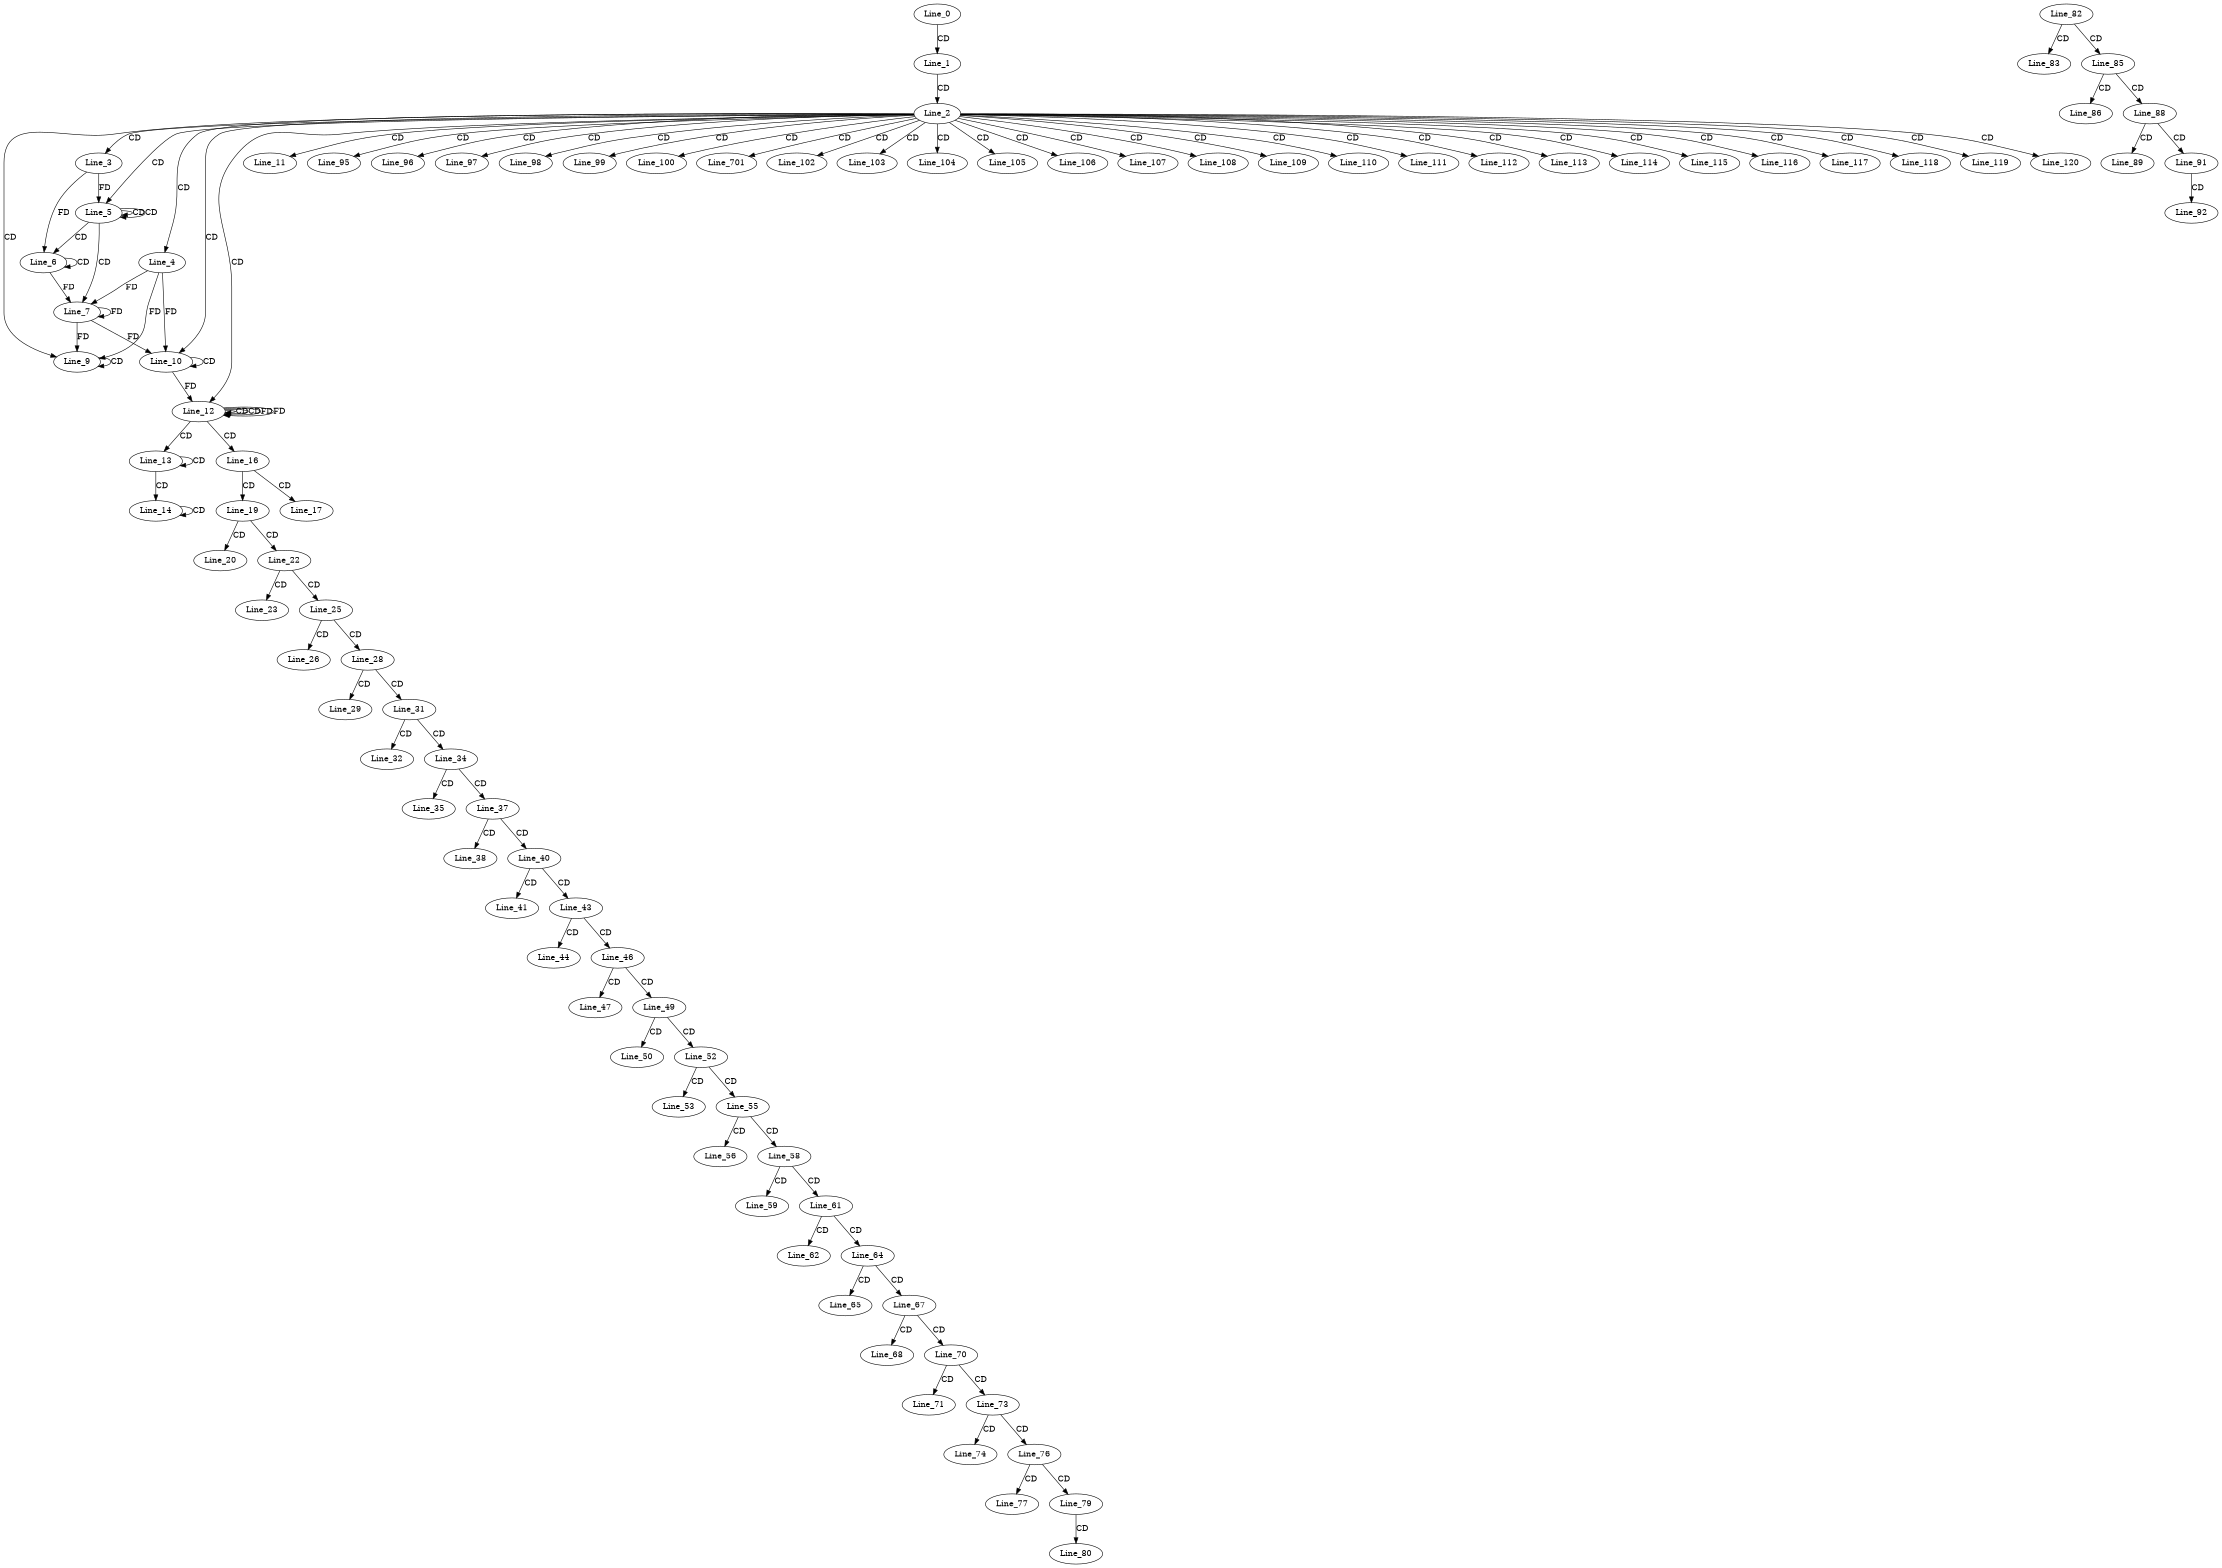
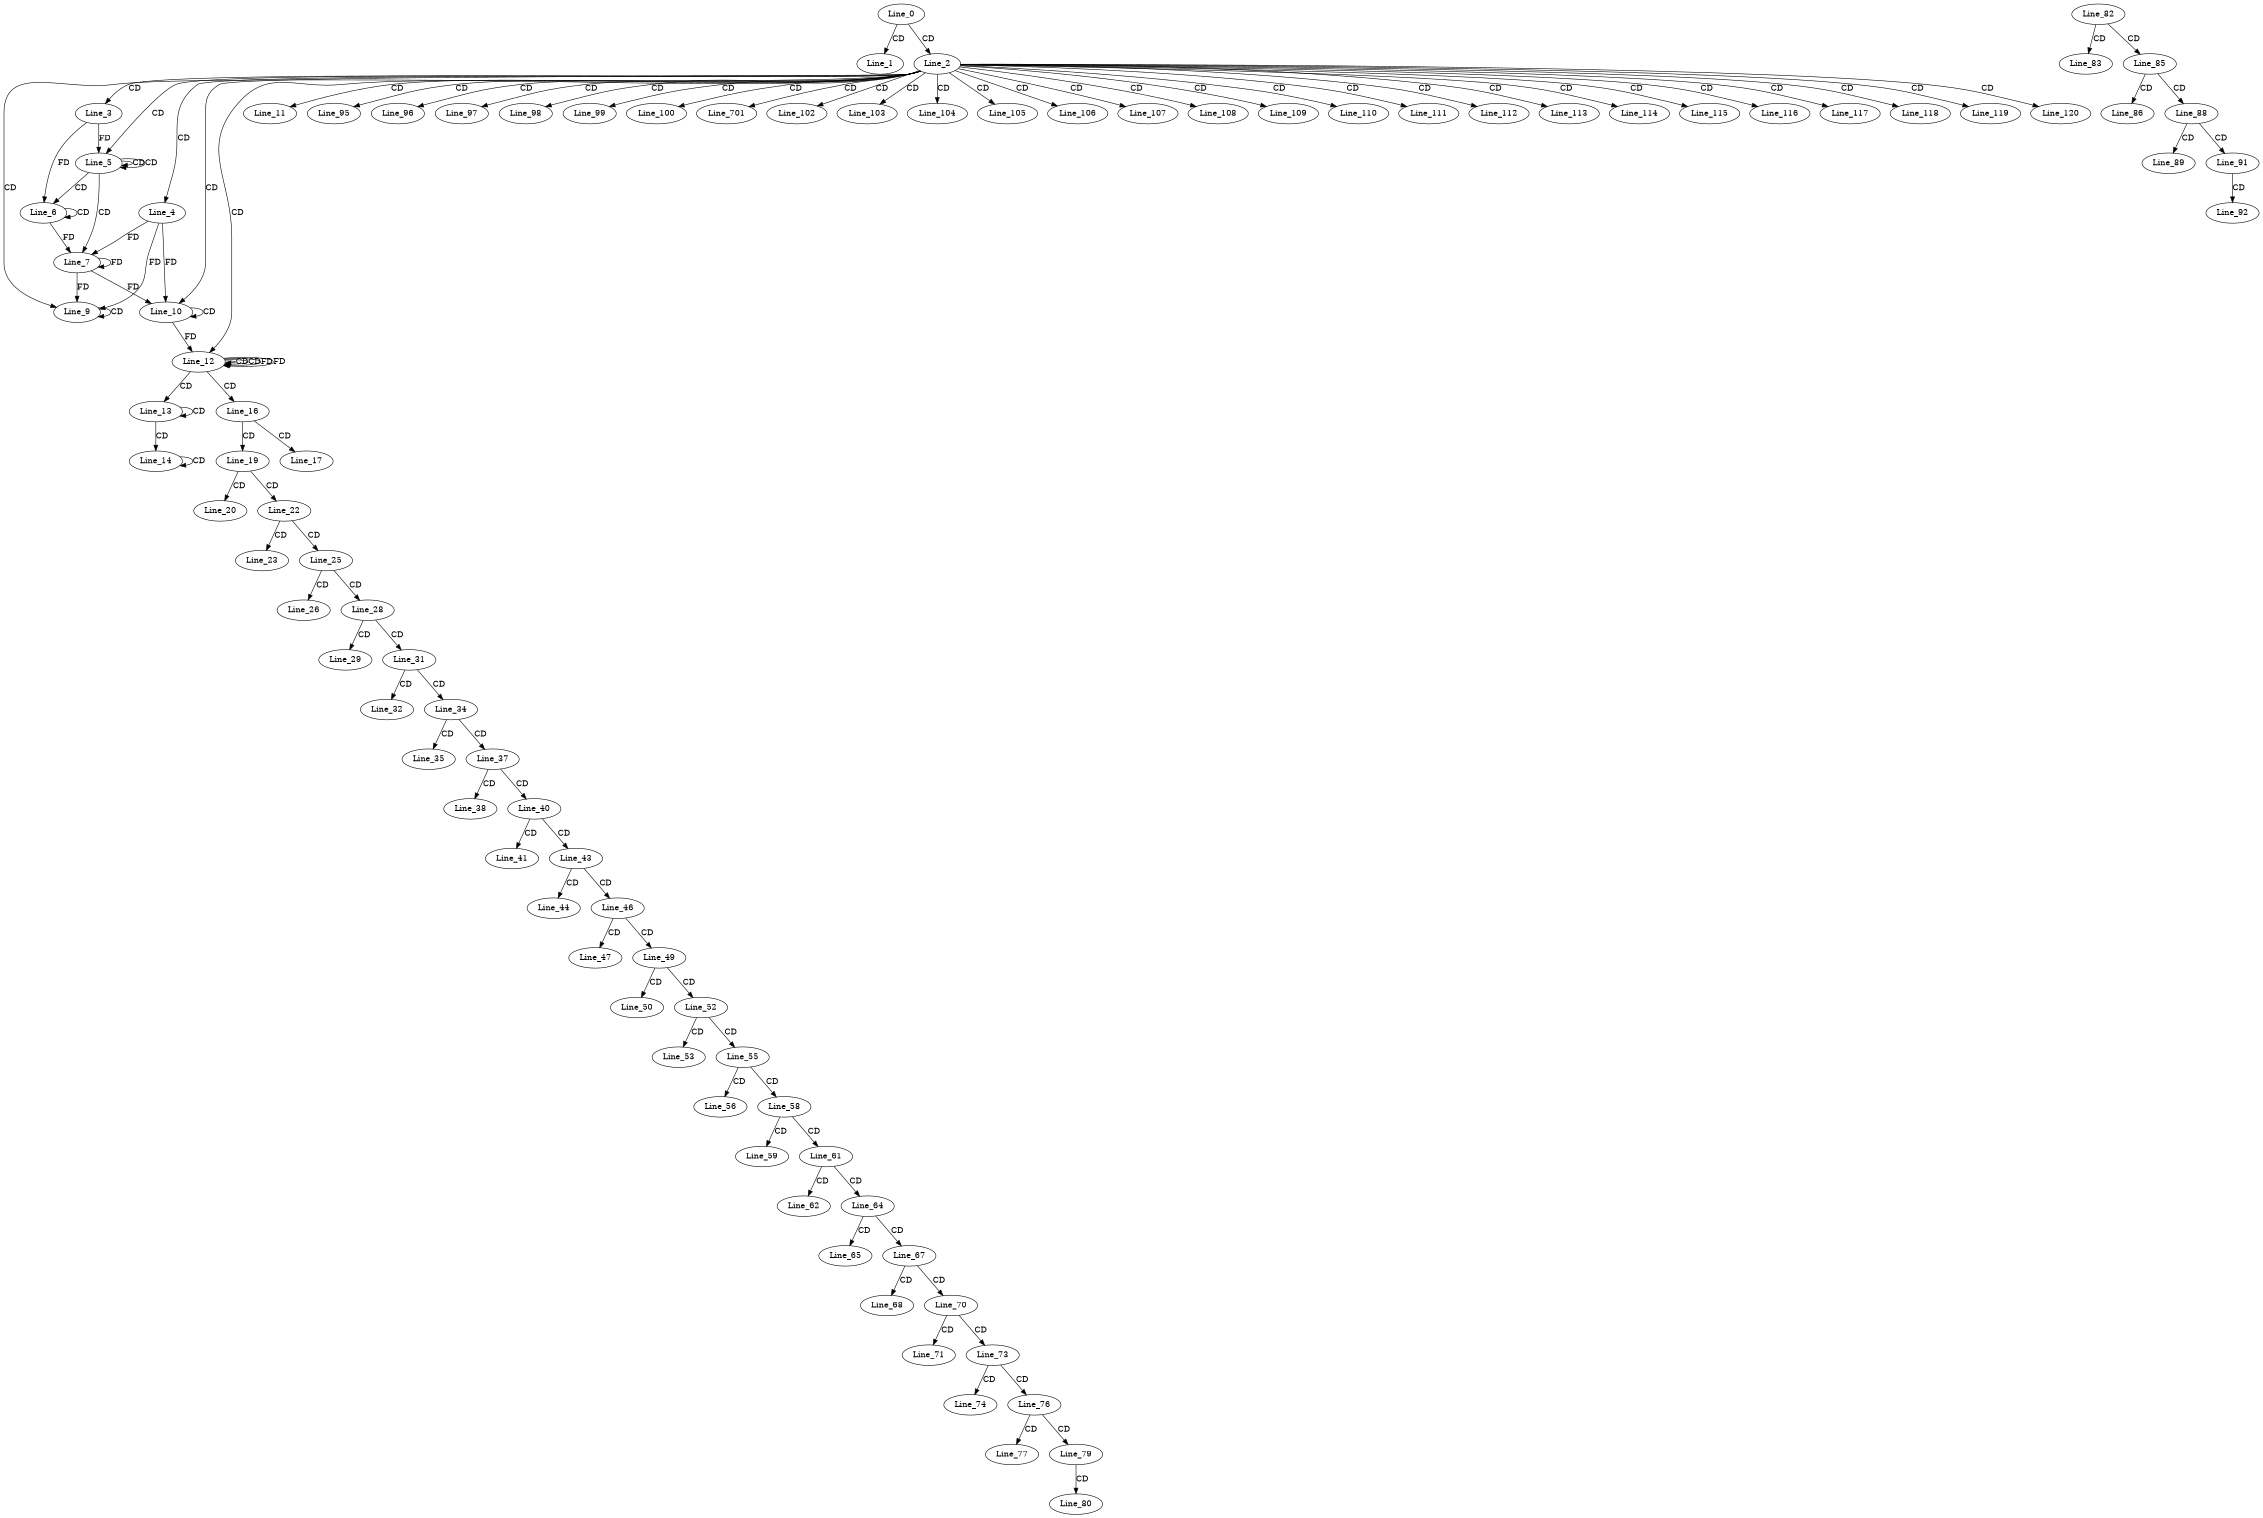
(937, 86) -> (918, 37)
